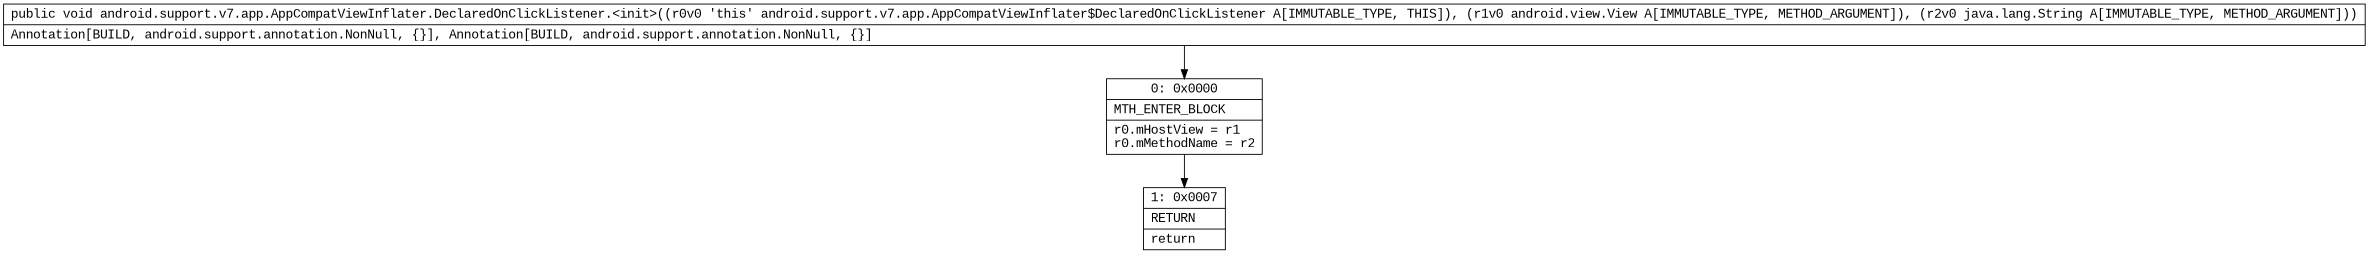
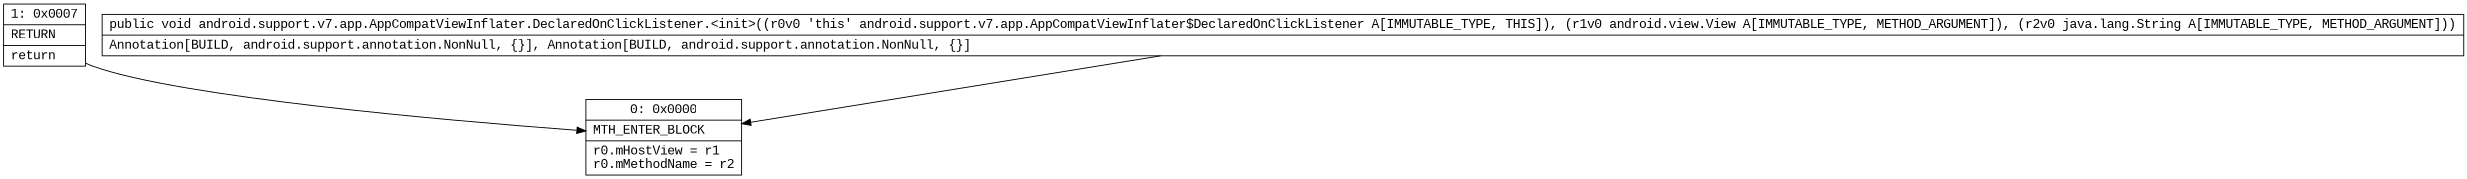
(1184, 166) -> (329, 107)
